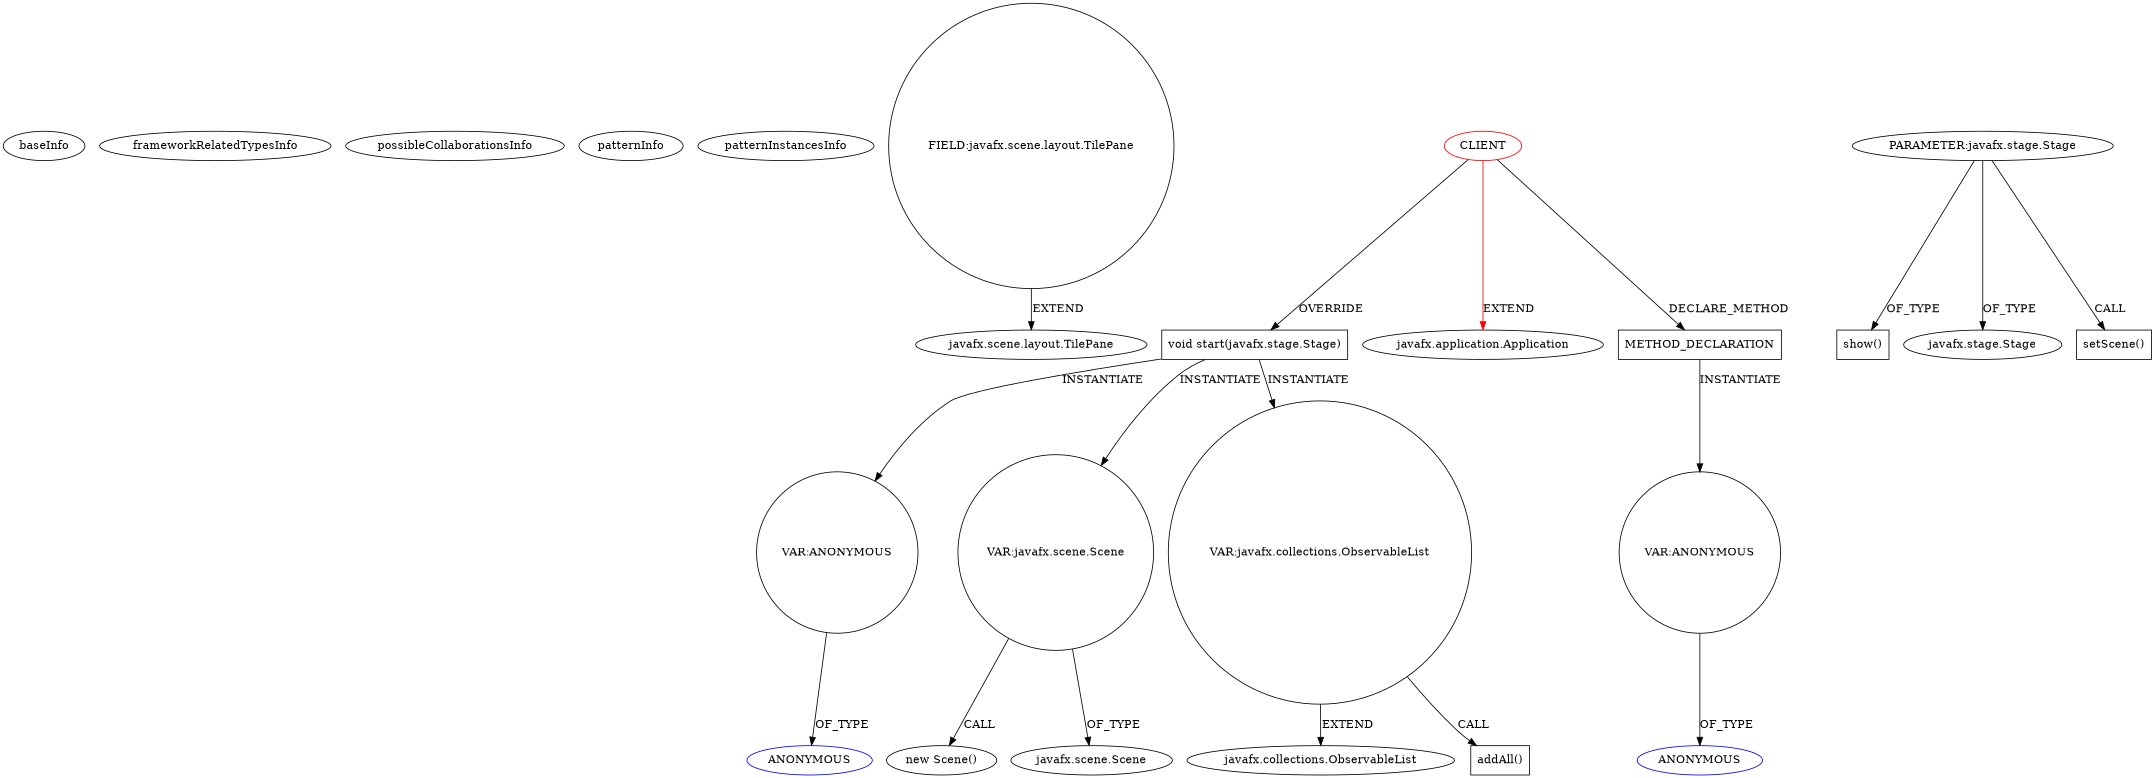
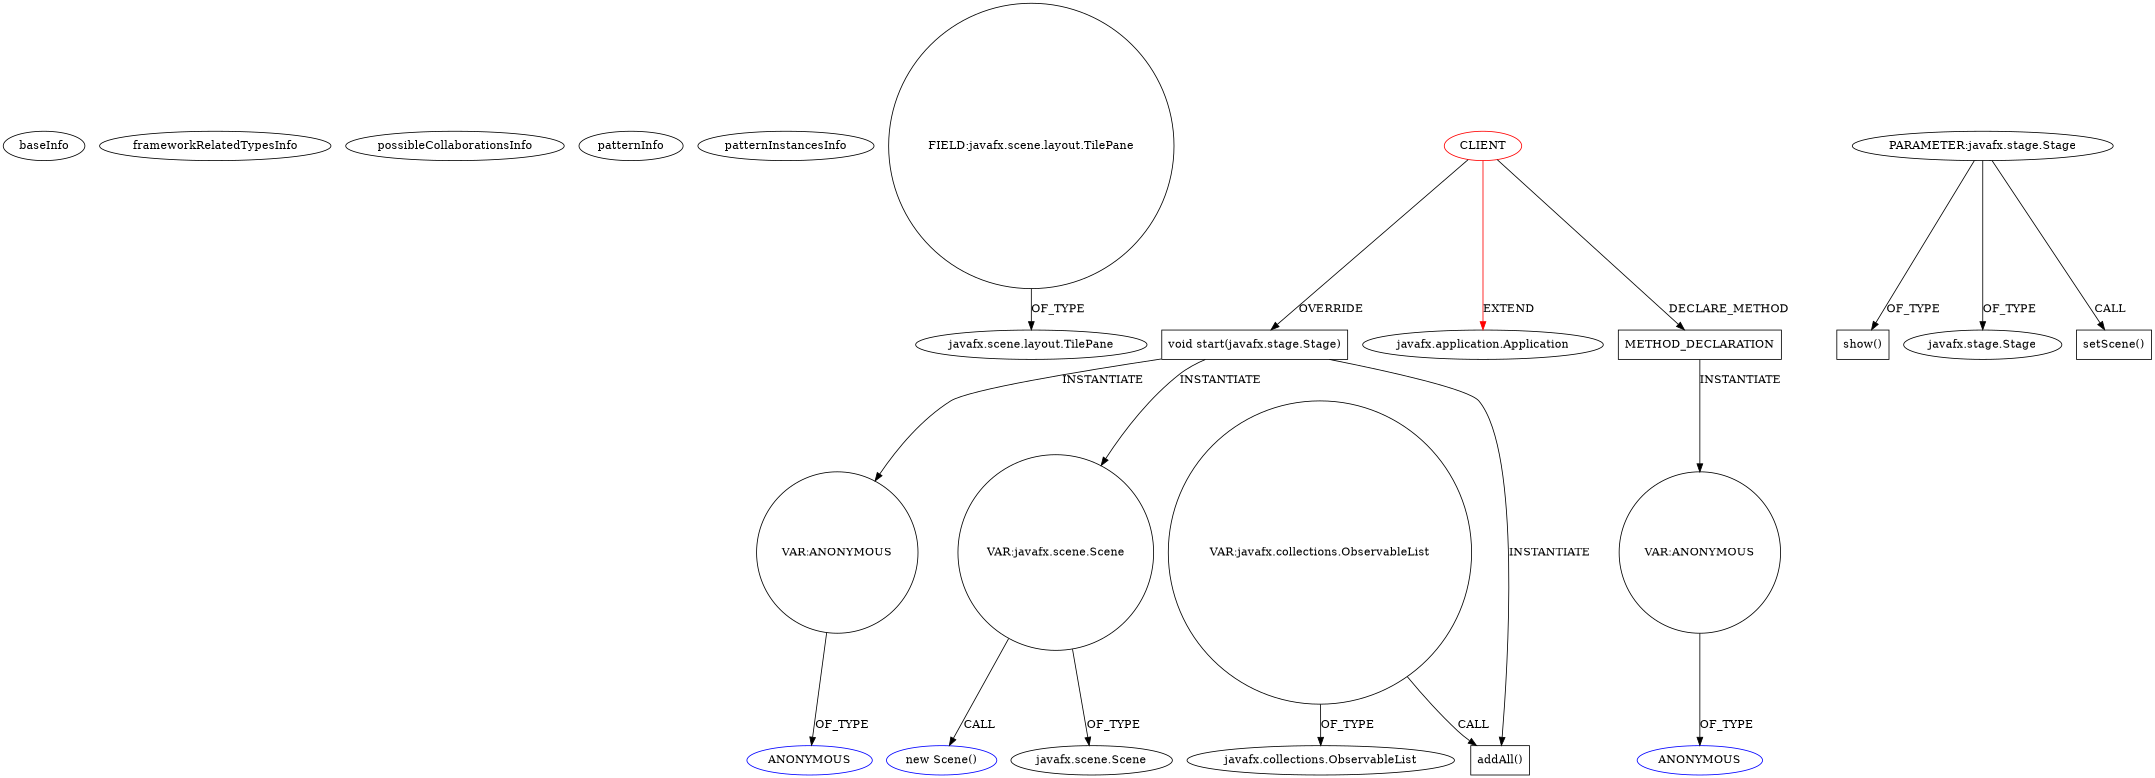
(1059, 309) -> (1059, 309)
(1266, 380) -> (1504, 489)
(1348, 725) -> (1348, 725)
(942, 760) -> (942, 760)
